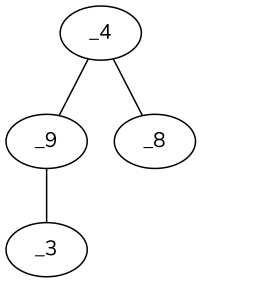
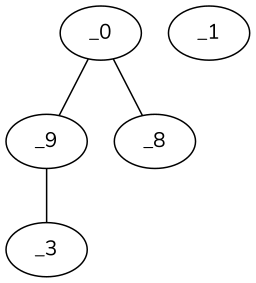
(101, 33) -> (101, 33)
none -> (209, 33)
